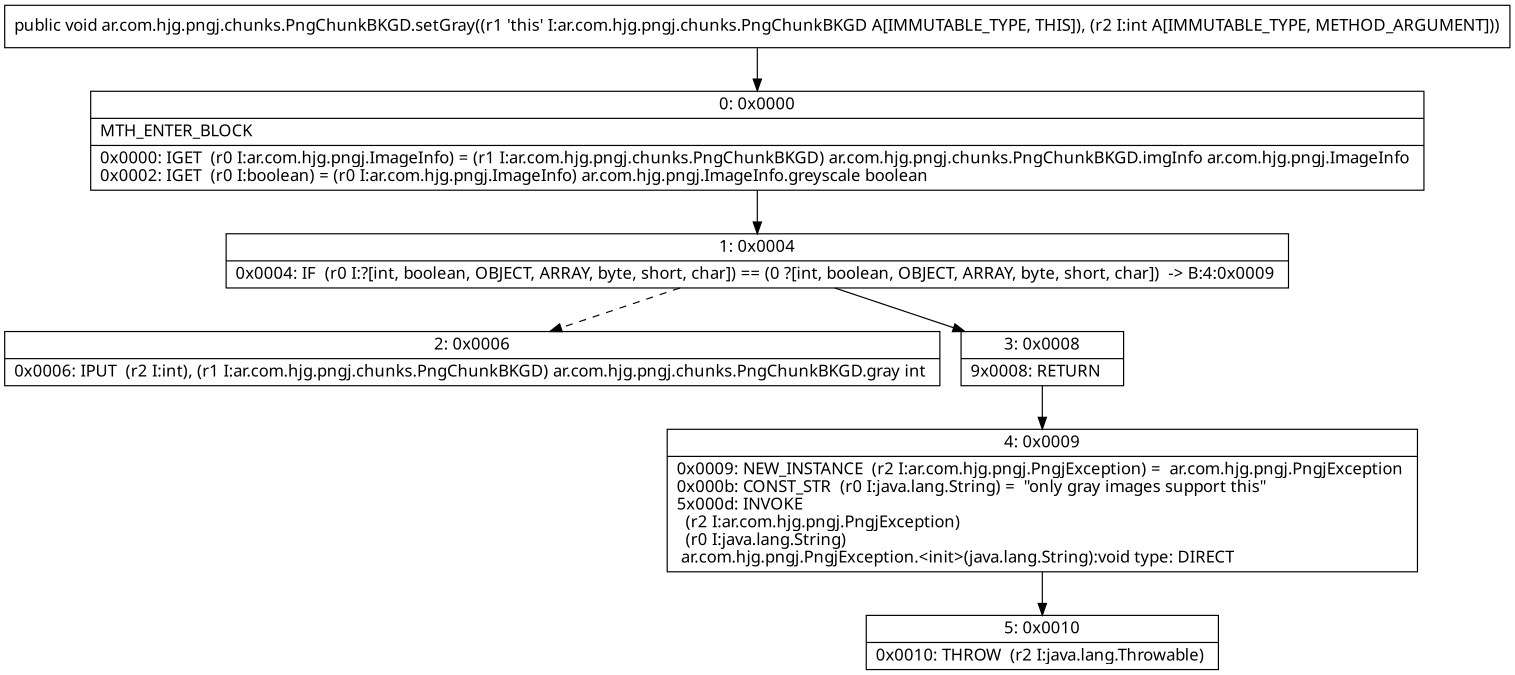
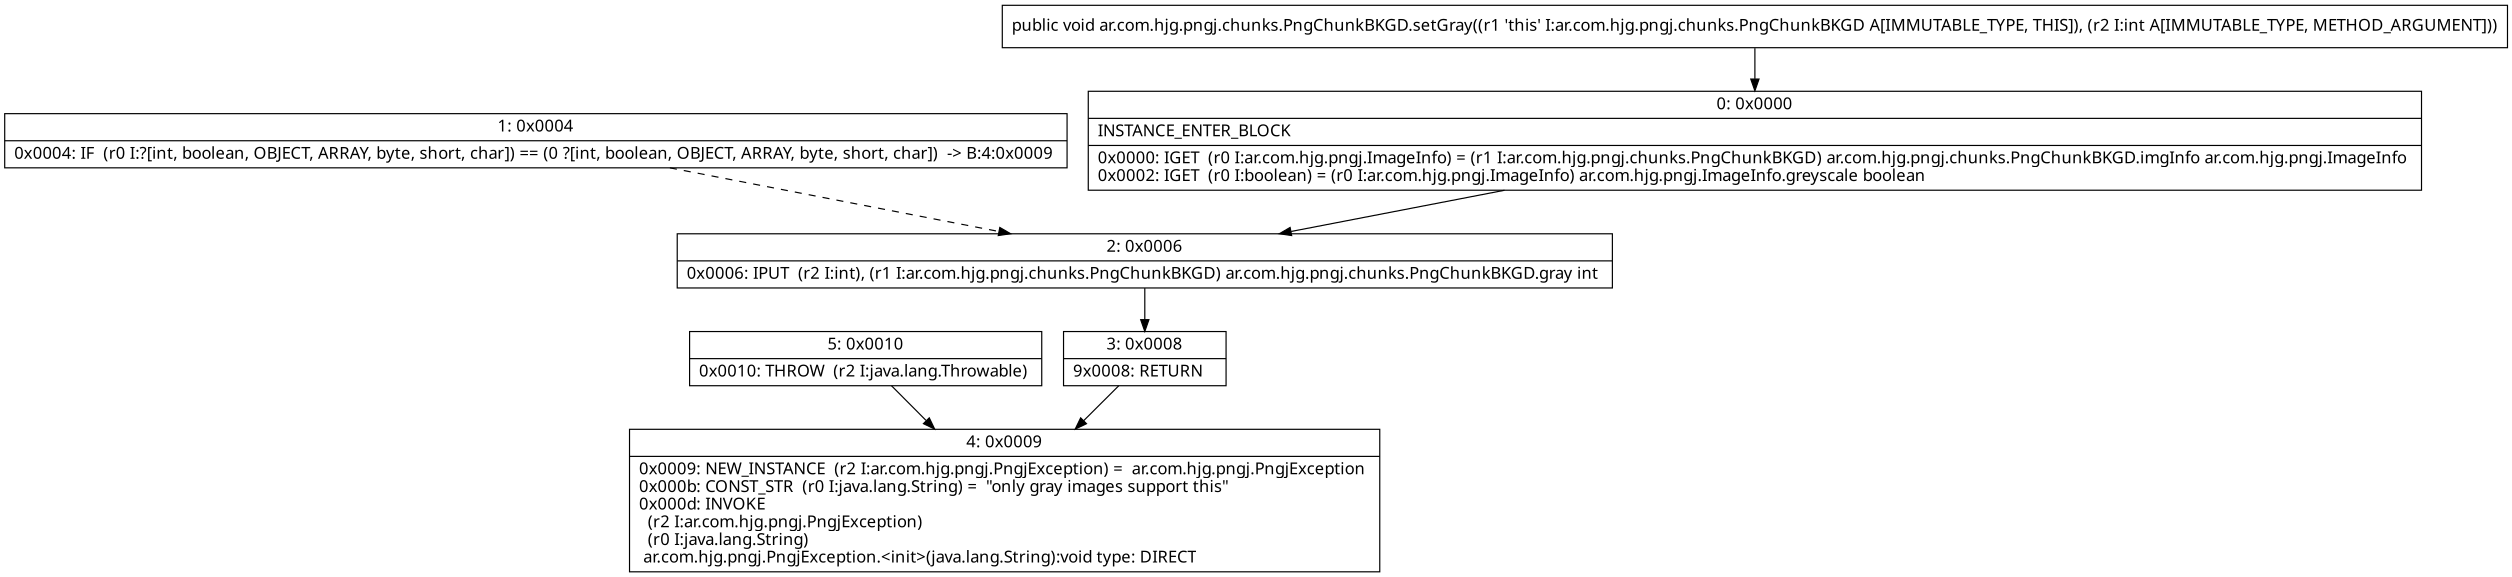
(177, 131) -> (1195, 131)
(757, 206) -> (1398, 211)
(894, 308) -> (1145, 304)
(744, 505) -> (707, 505)
(1042, 588) -> (909, 403)
